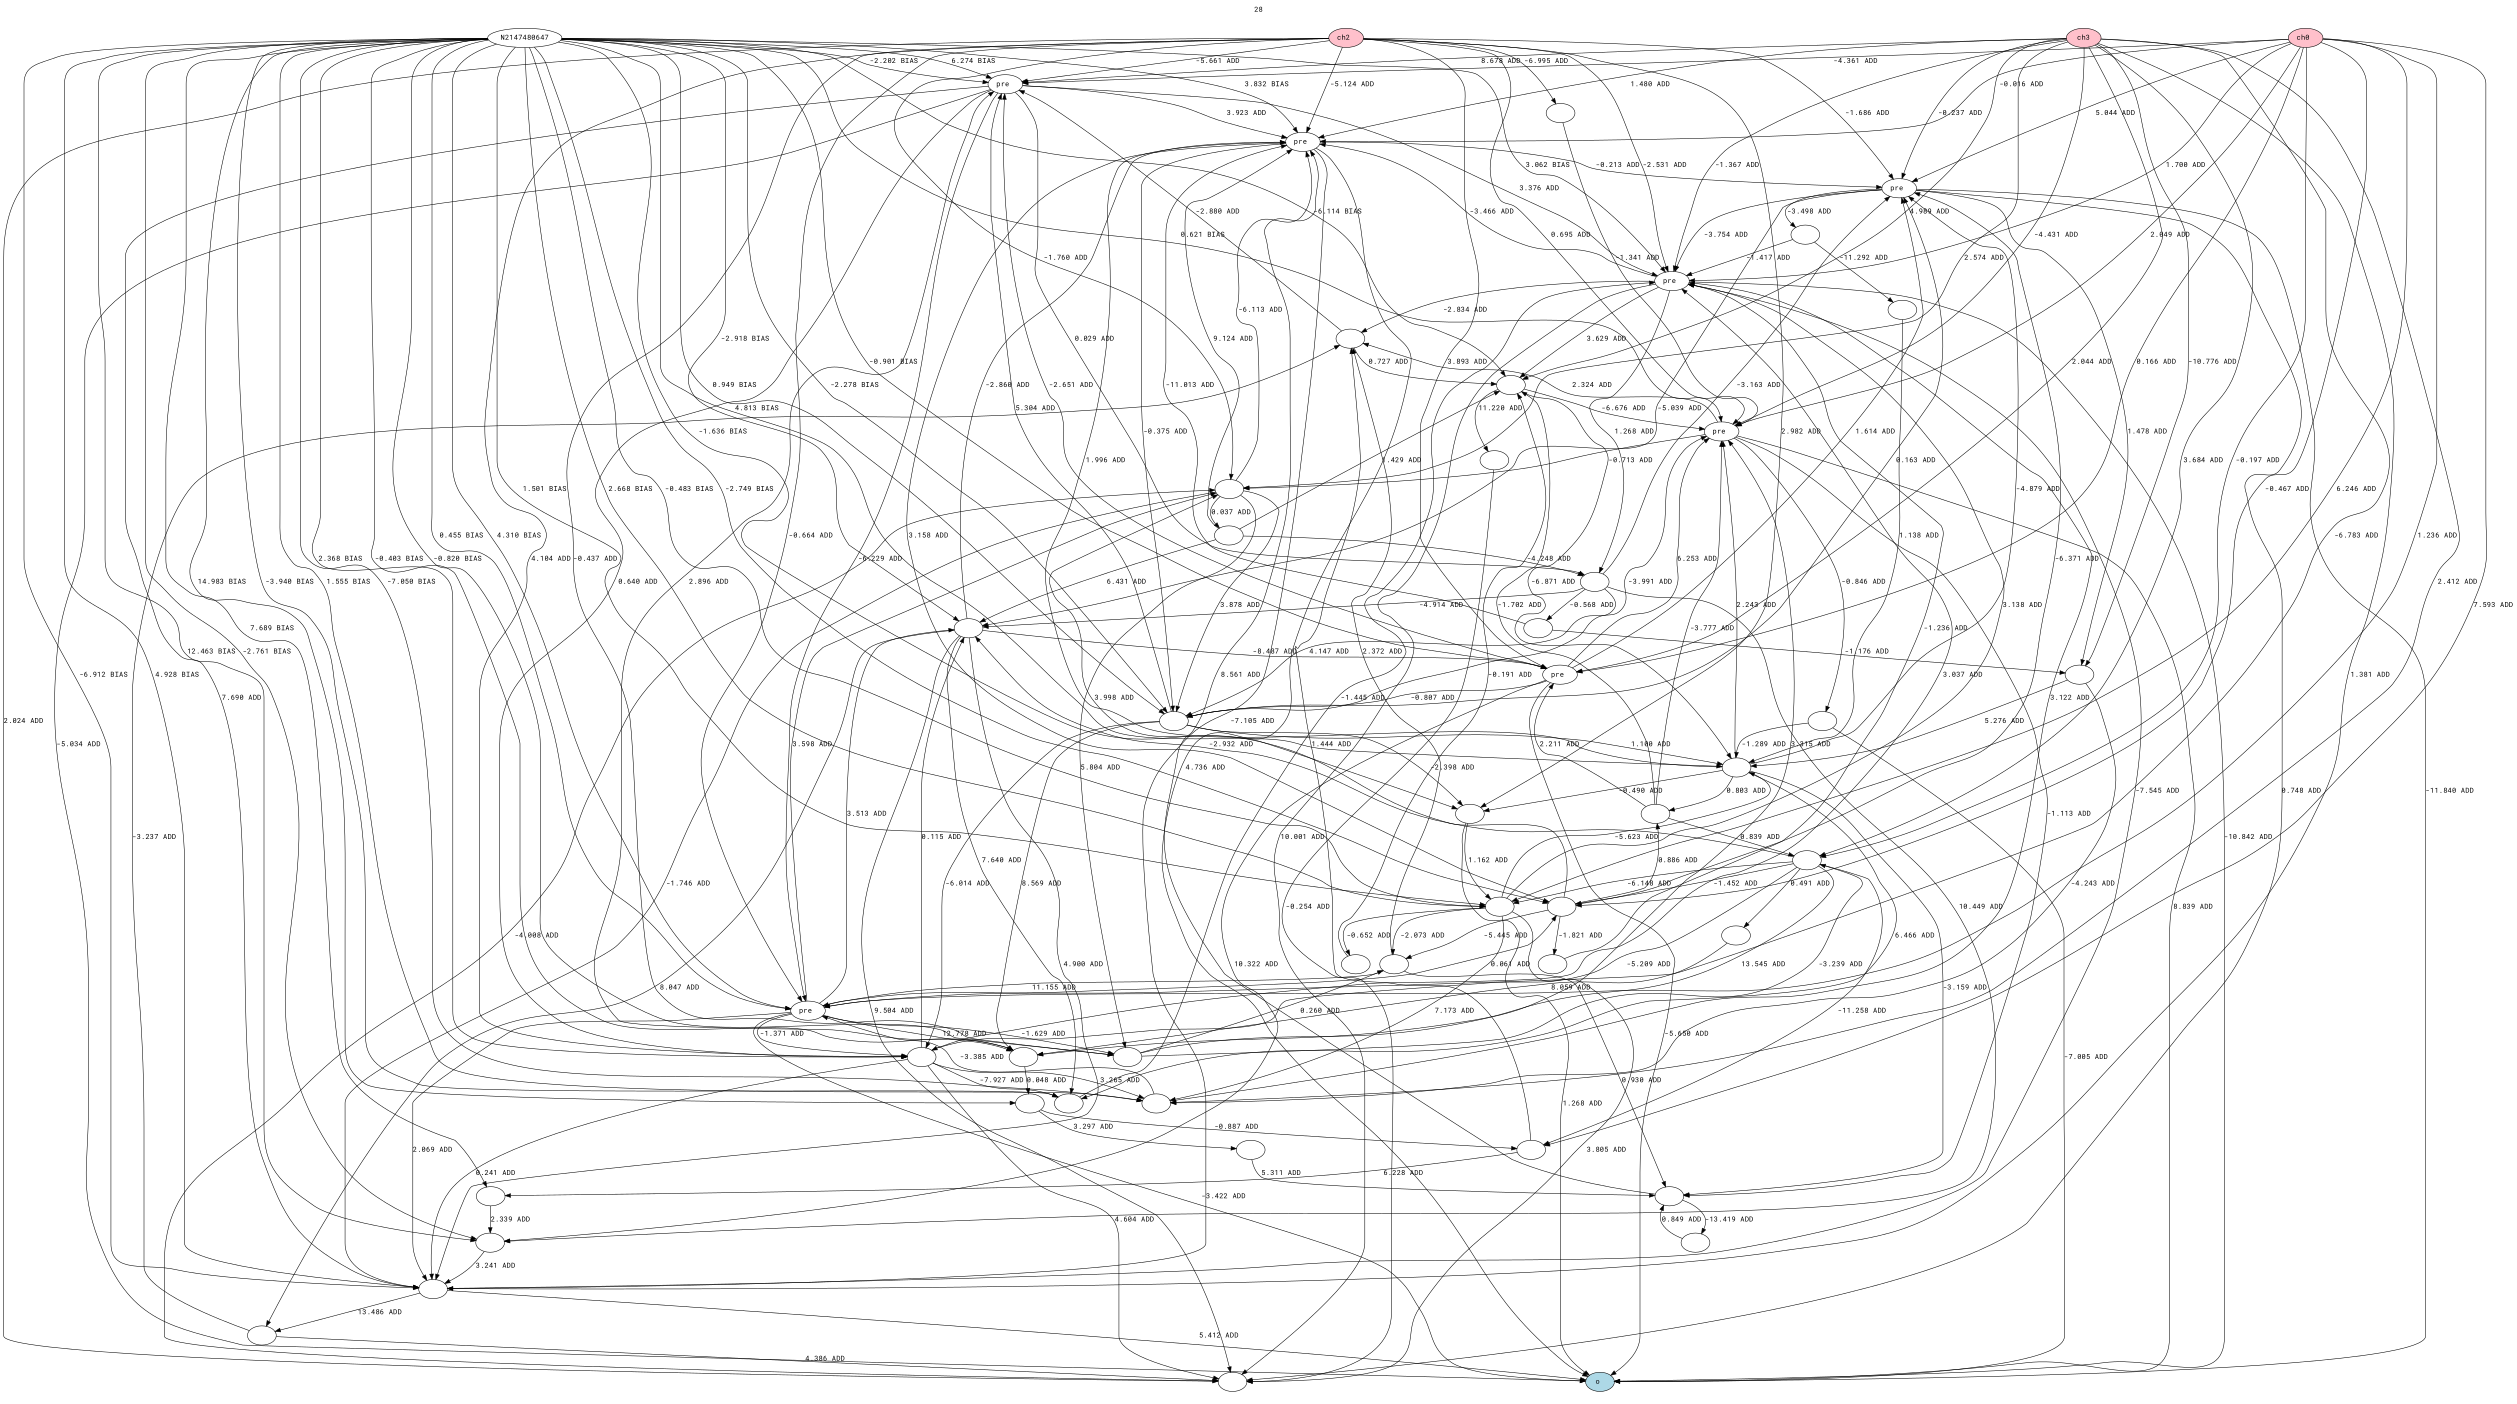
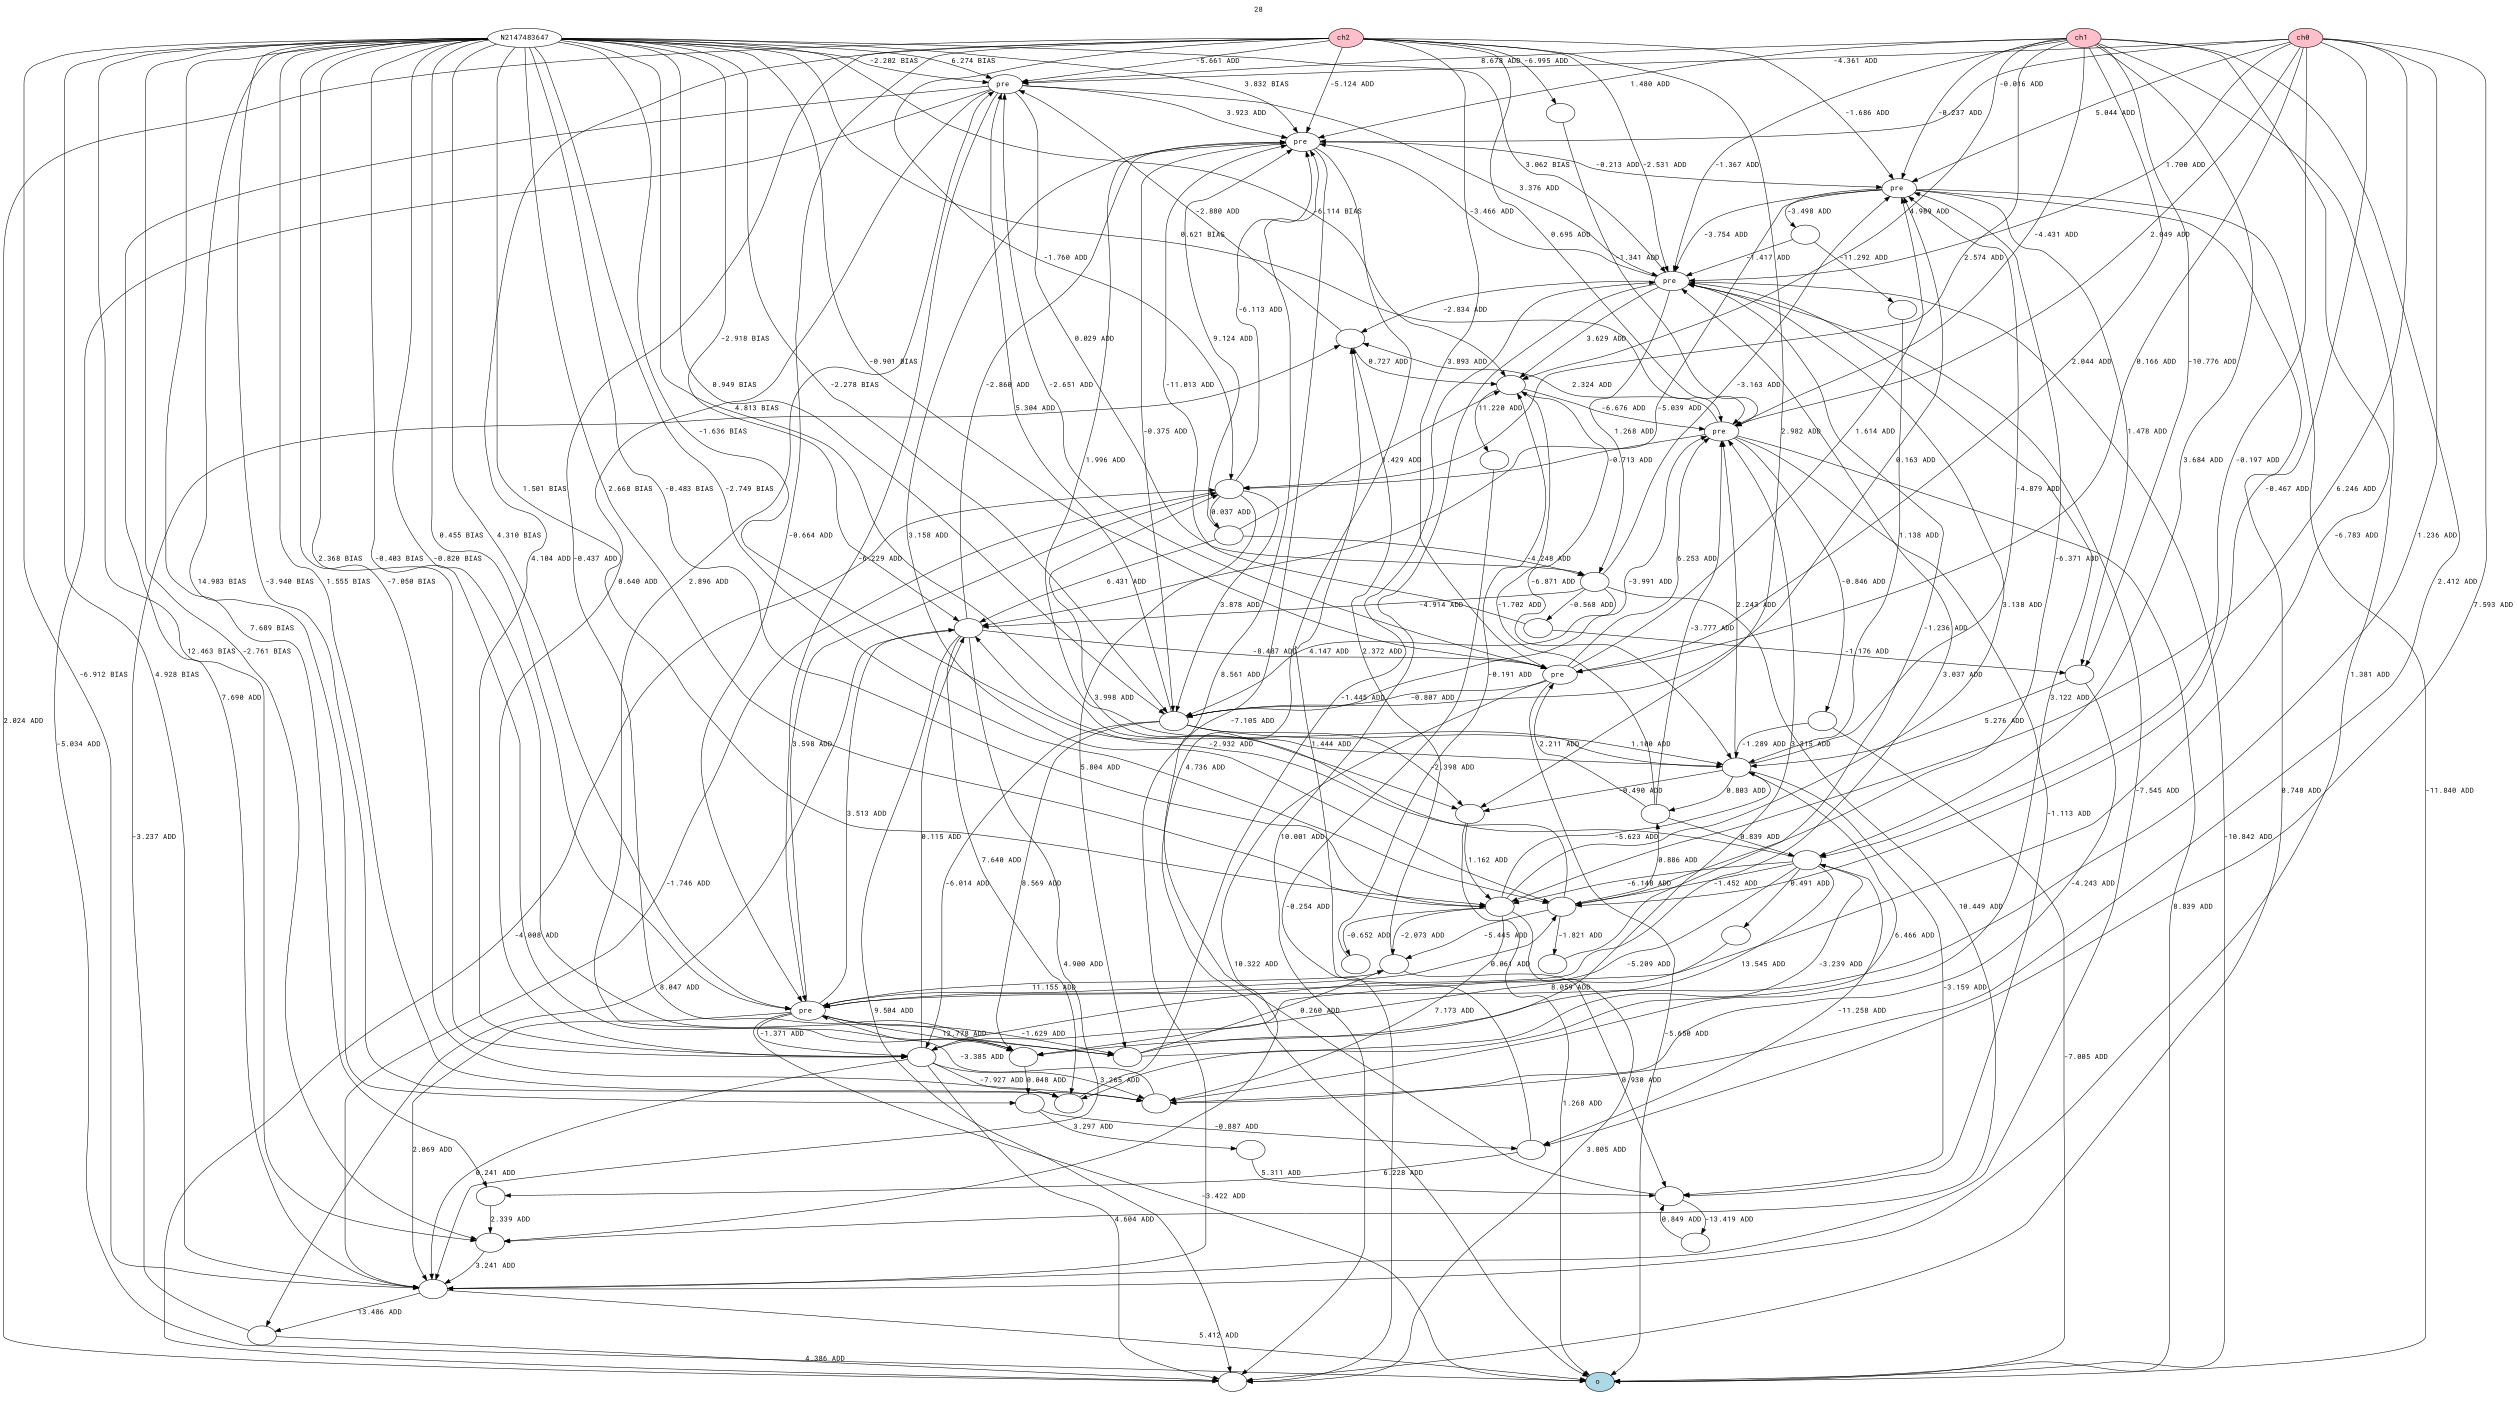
(525, 38) -> (525, 38)
(2084, 38) -> (2084, 38)
